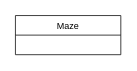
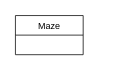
(68, 35) -> (49, 35)
